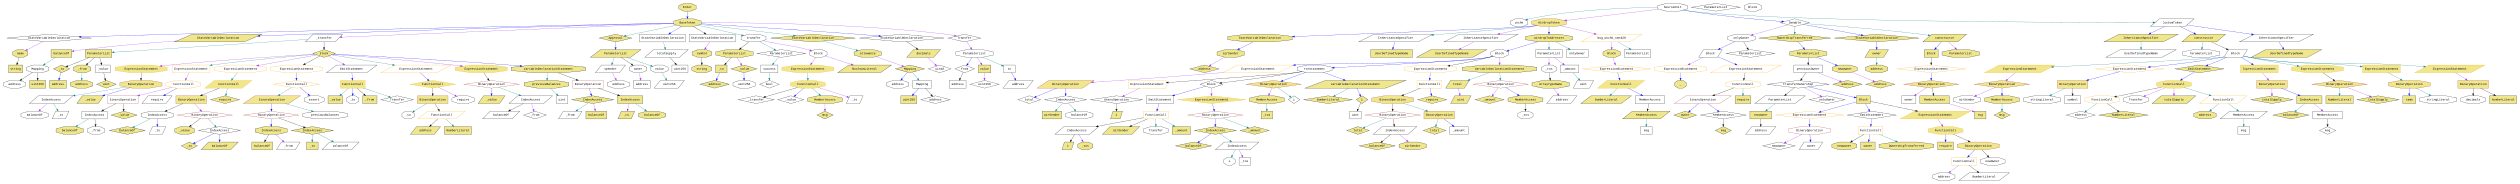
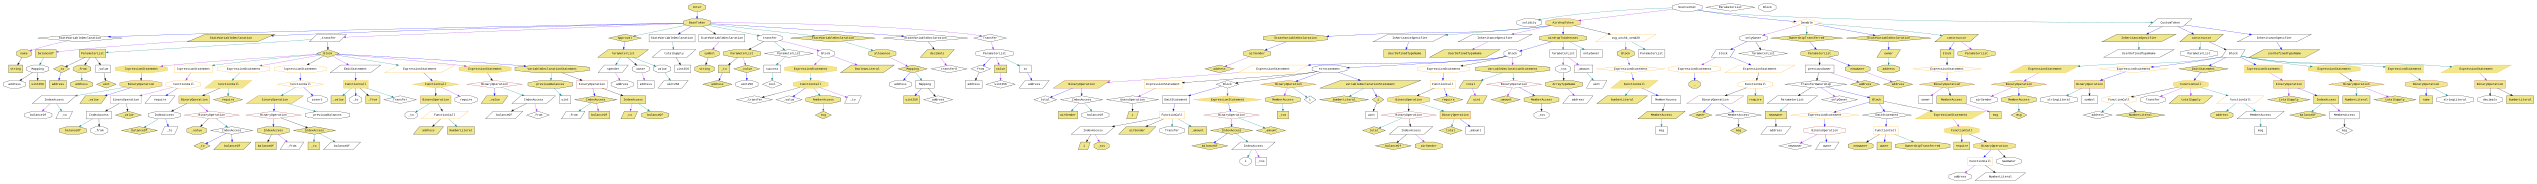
(1519, 23) -> (1529, 23)
(1795, 23) -> (1807, 23)
(1577, 30) -> (1591, 30)
(940, 69) -> (949, 69)
